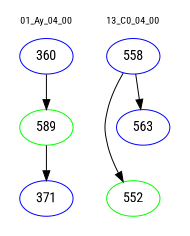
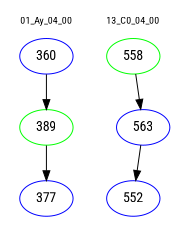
(133, 56) -> (133, 56)
(105, 122) -> (139, 158)
(46, 127) -> (46, 127)
(46, 198) -> (46, 198)
(133, 198) -> (133, 198)
